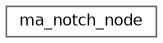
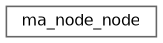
(81, 22) -> (81, 22)
